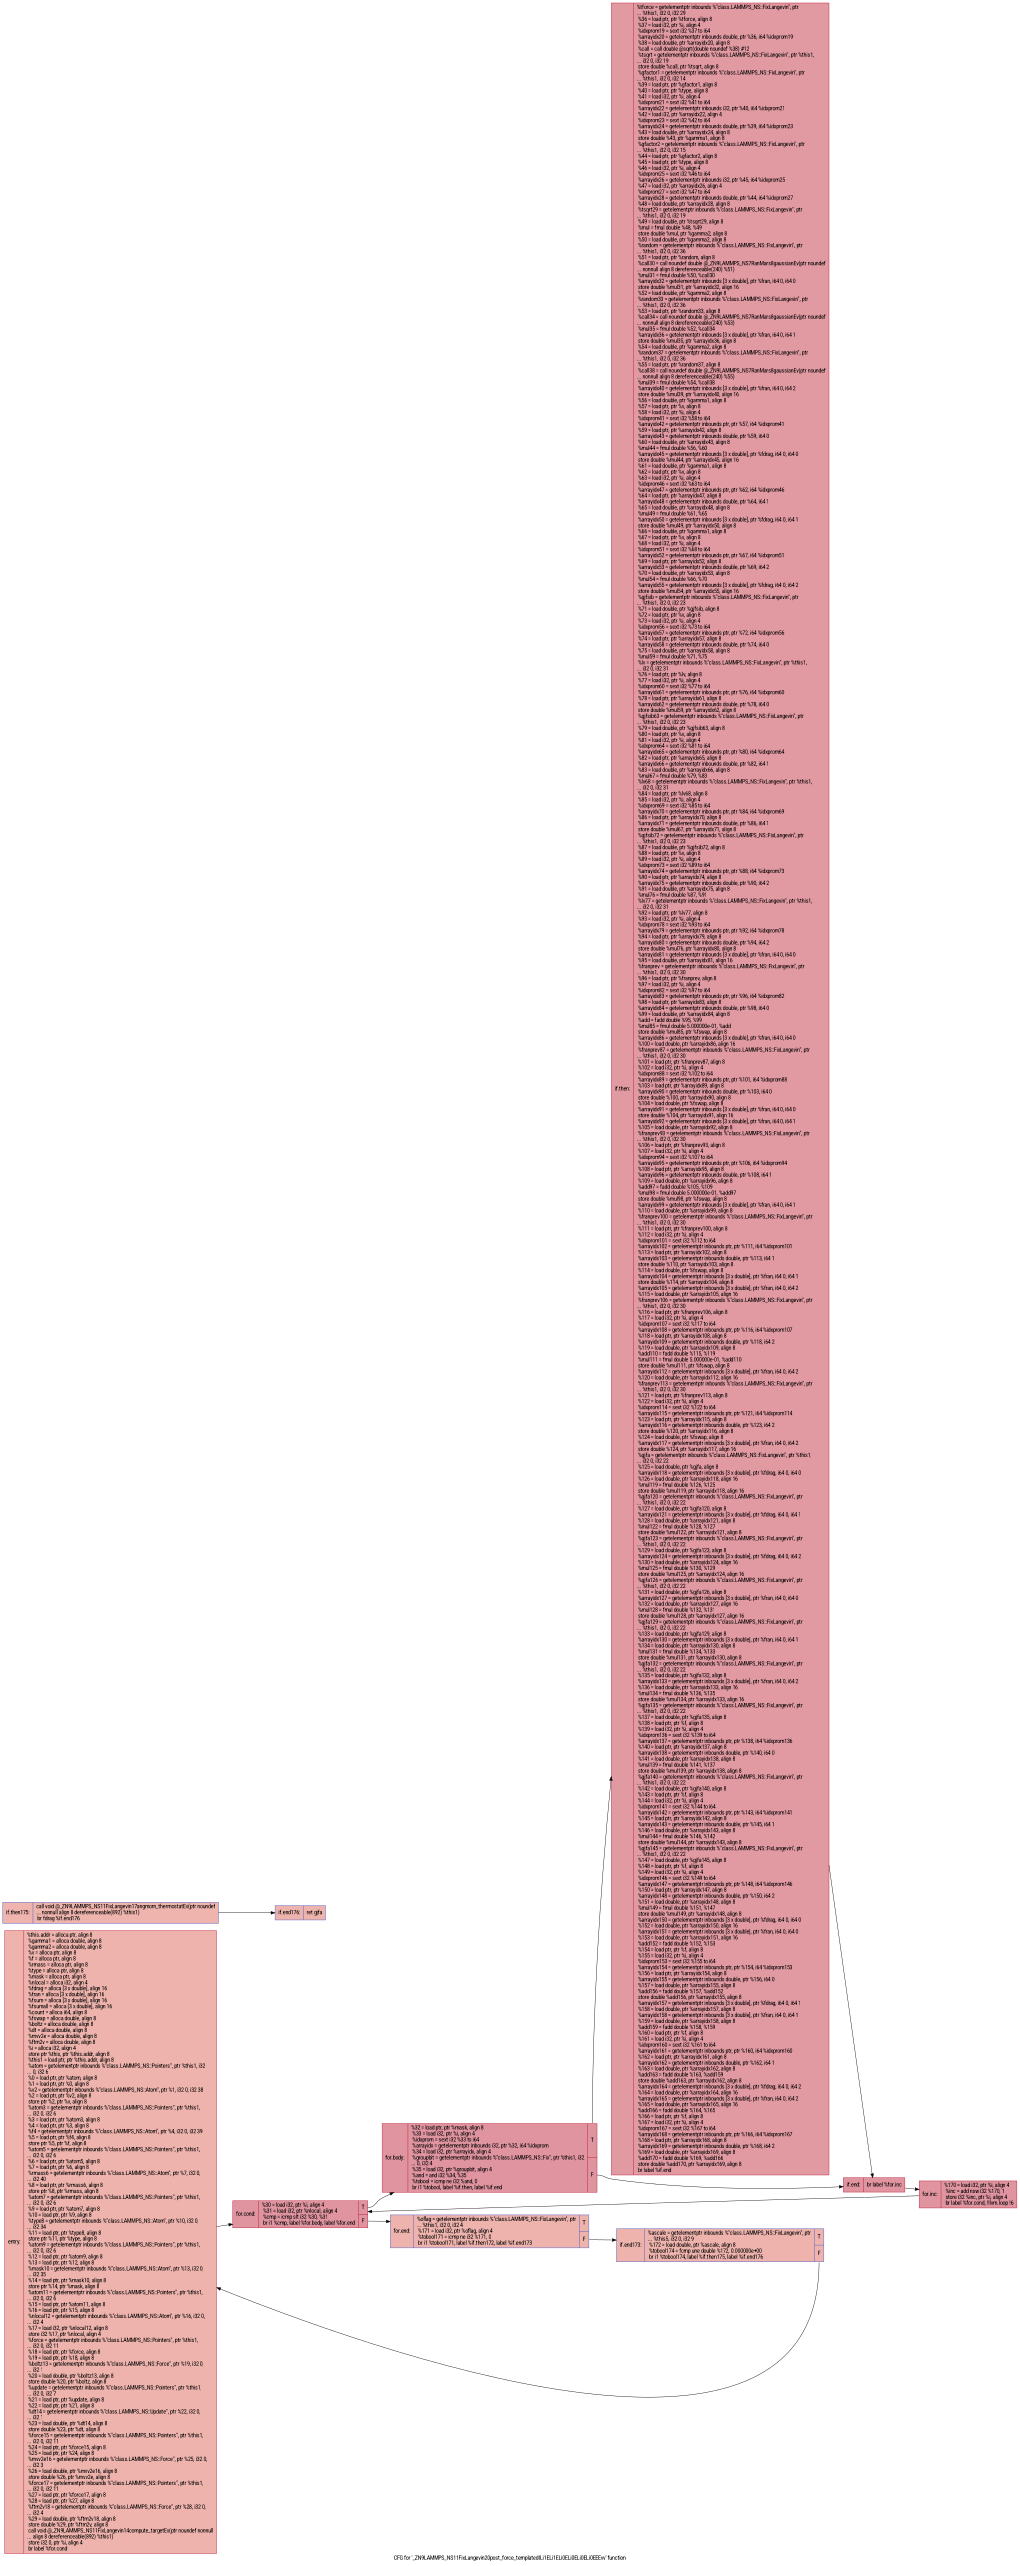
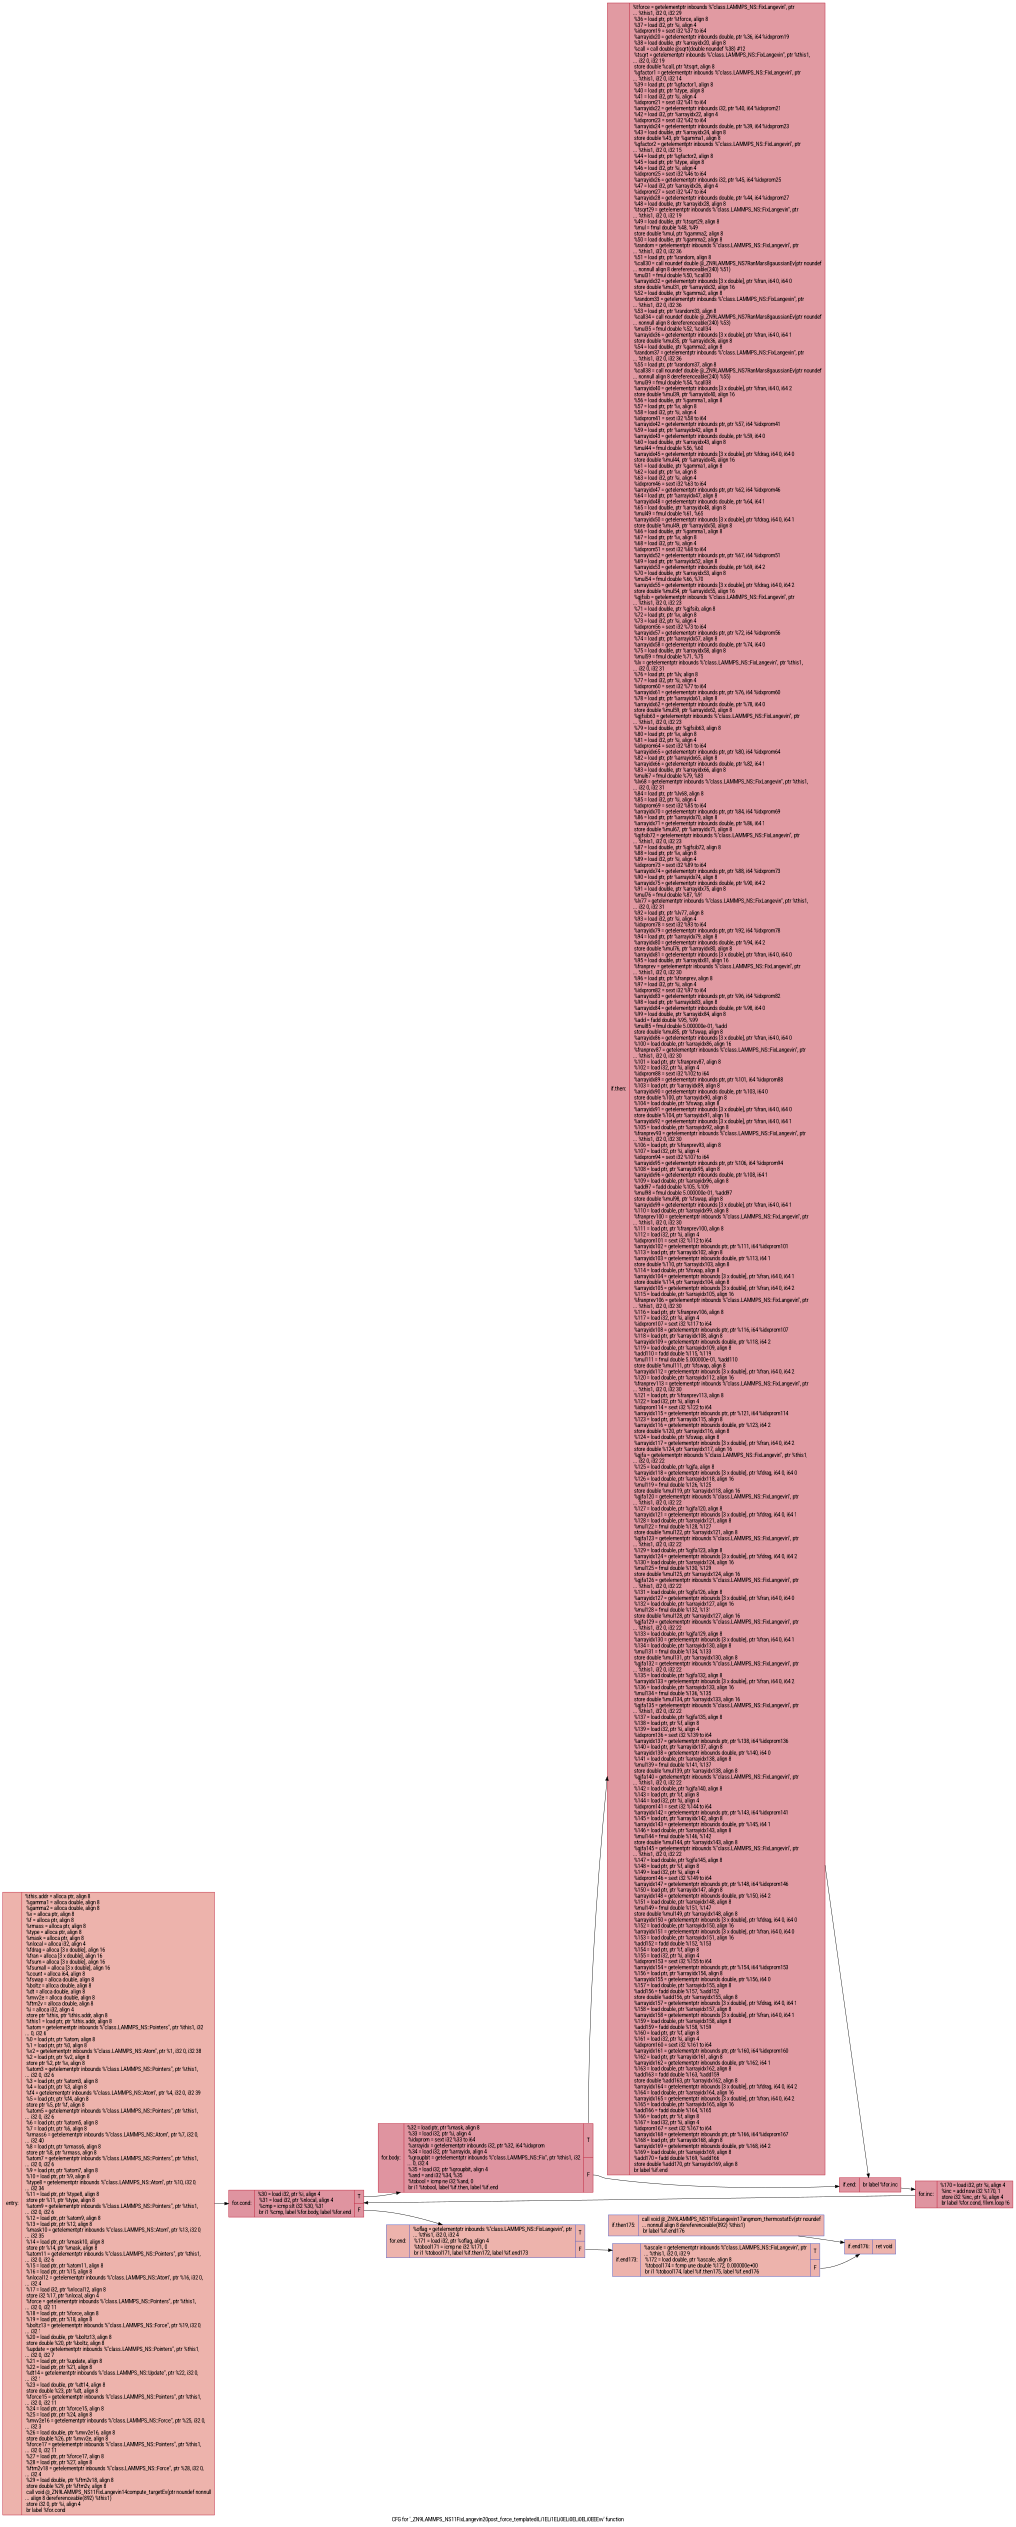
(314, 1913) -> (884, 2247)
(58, 1919) -> (663, 2231)
(671, 2239) -> (667, 2254)
(550, 2387) -> (839, 2265)
